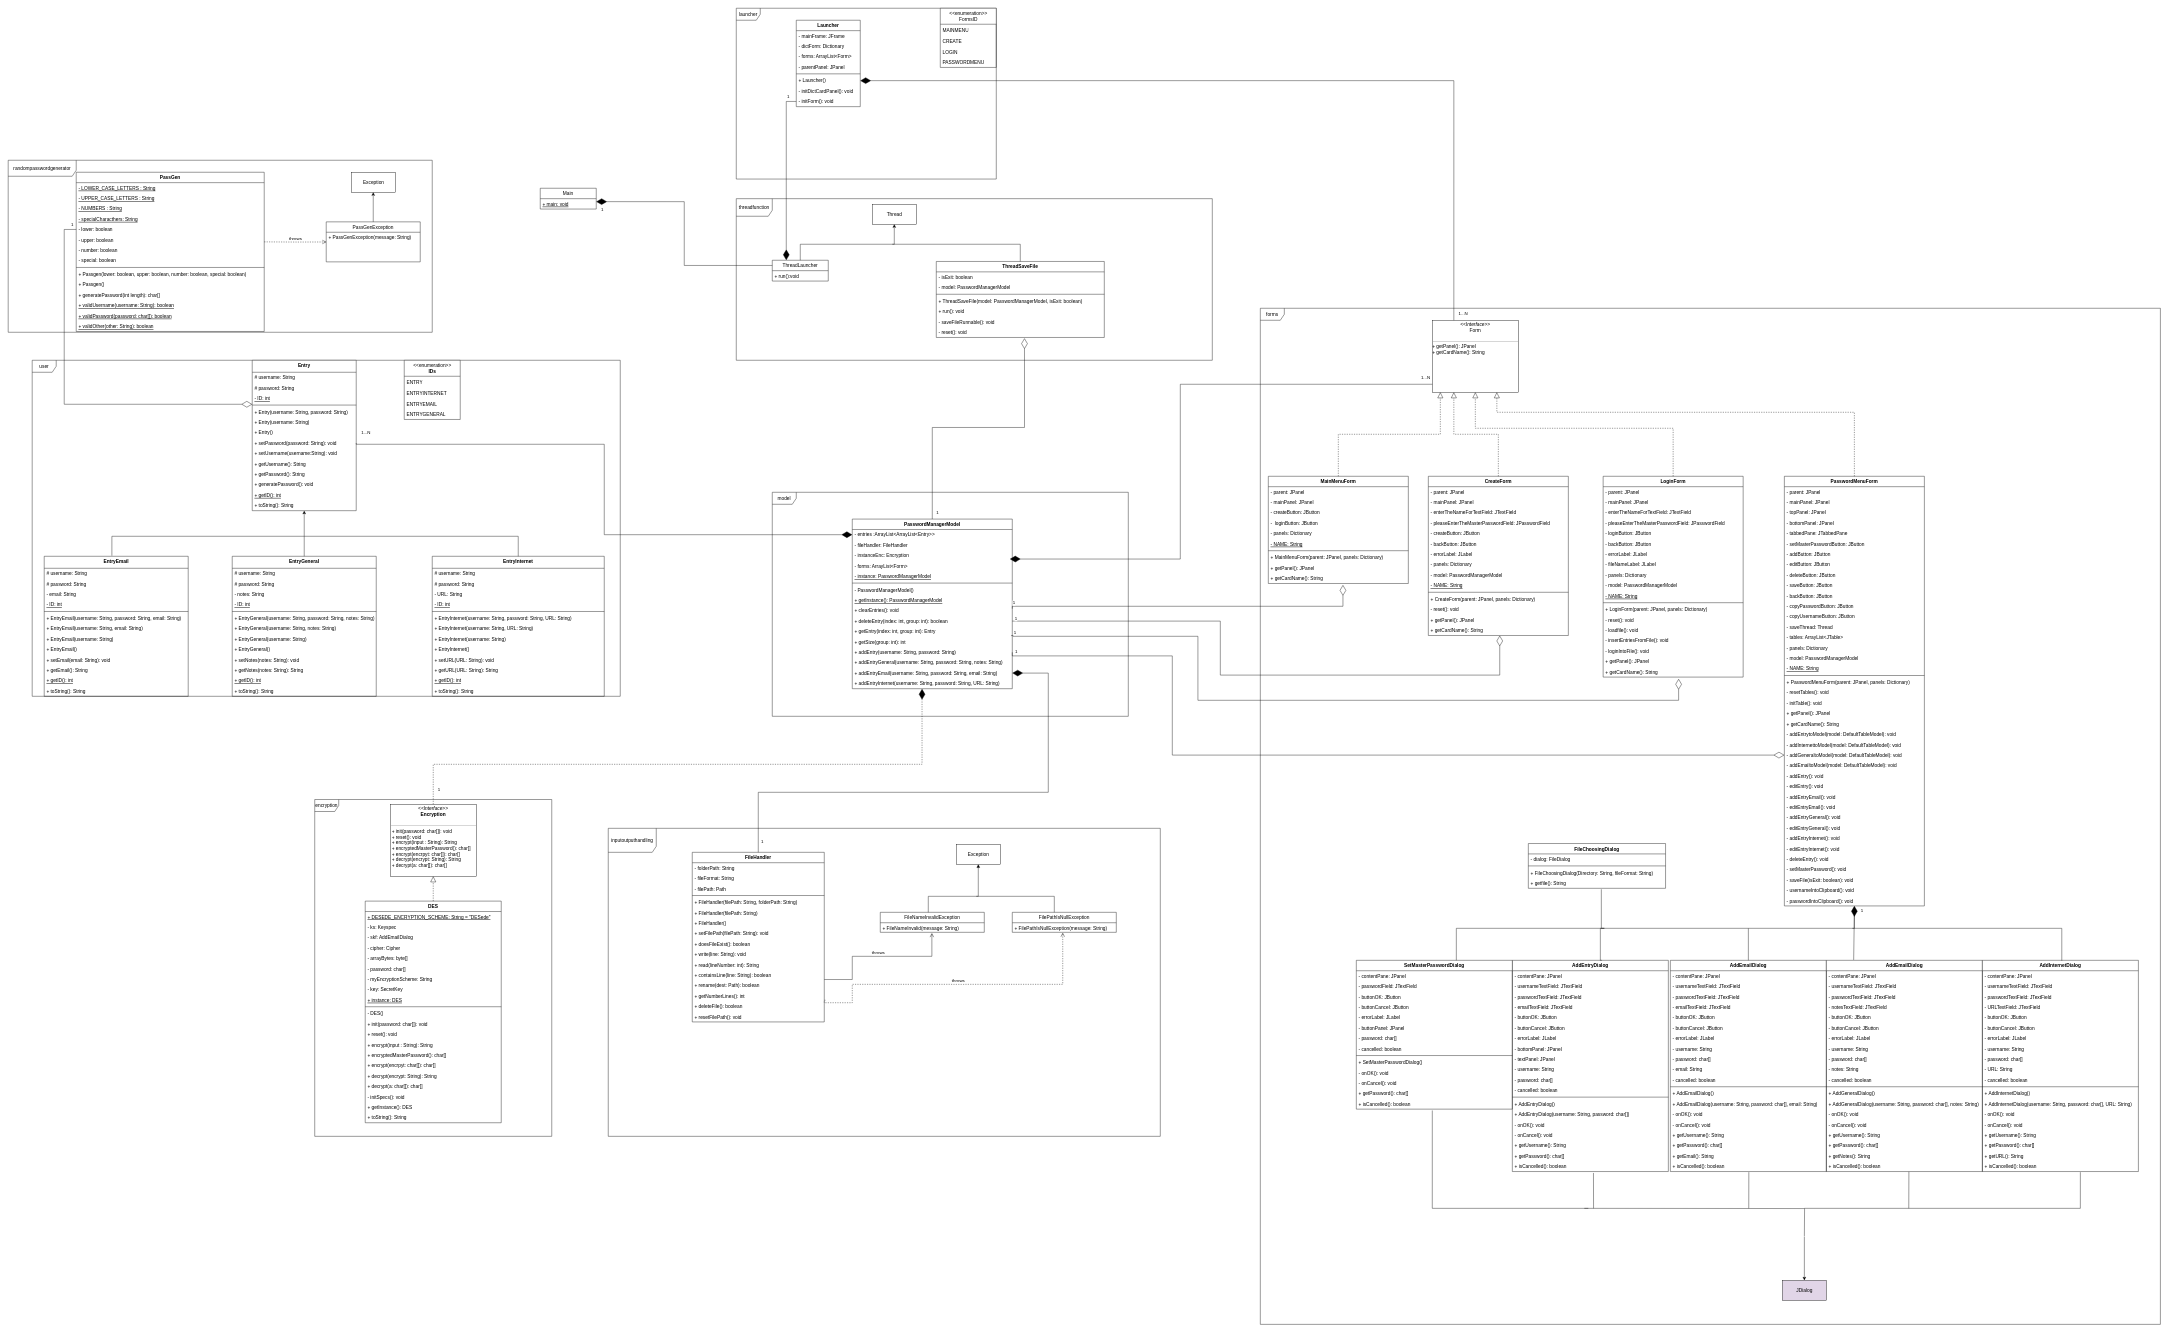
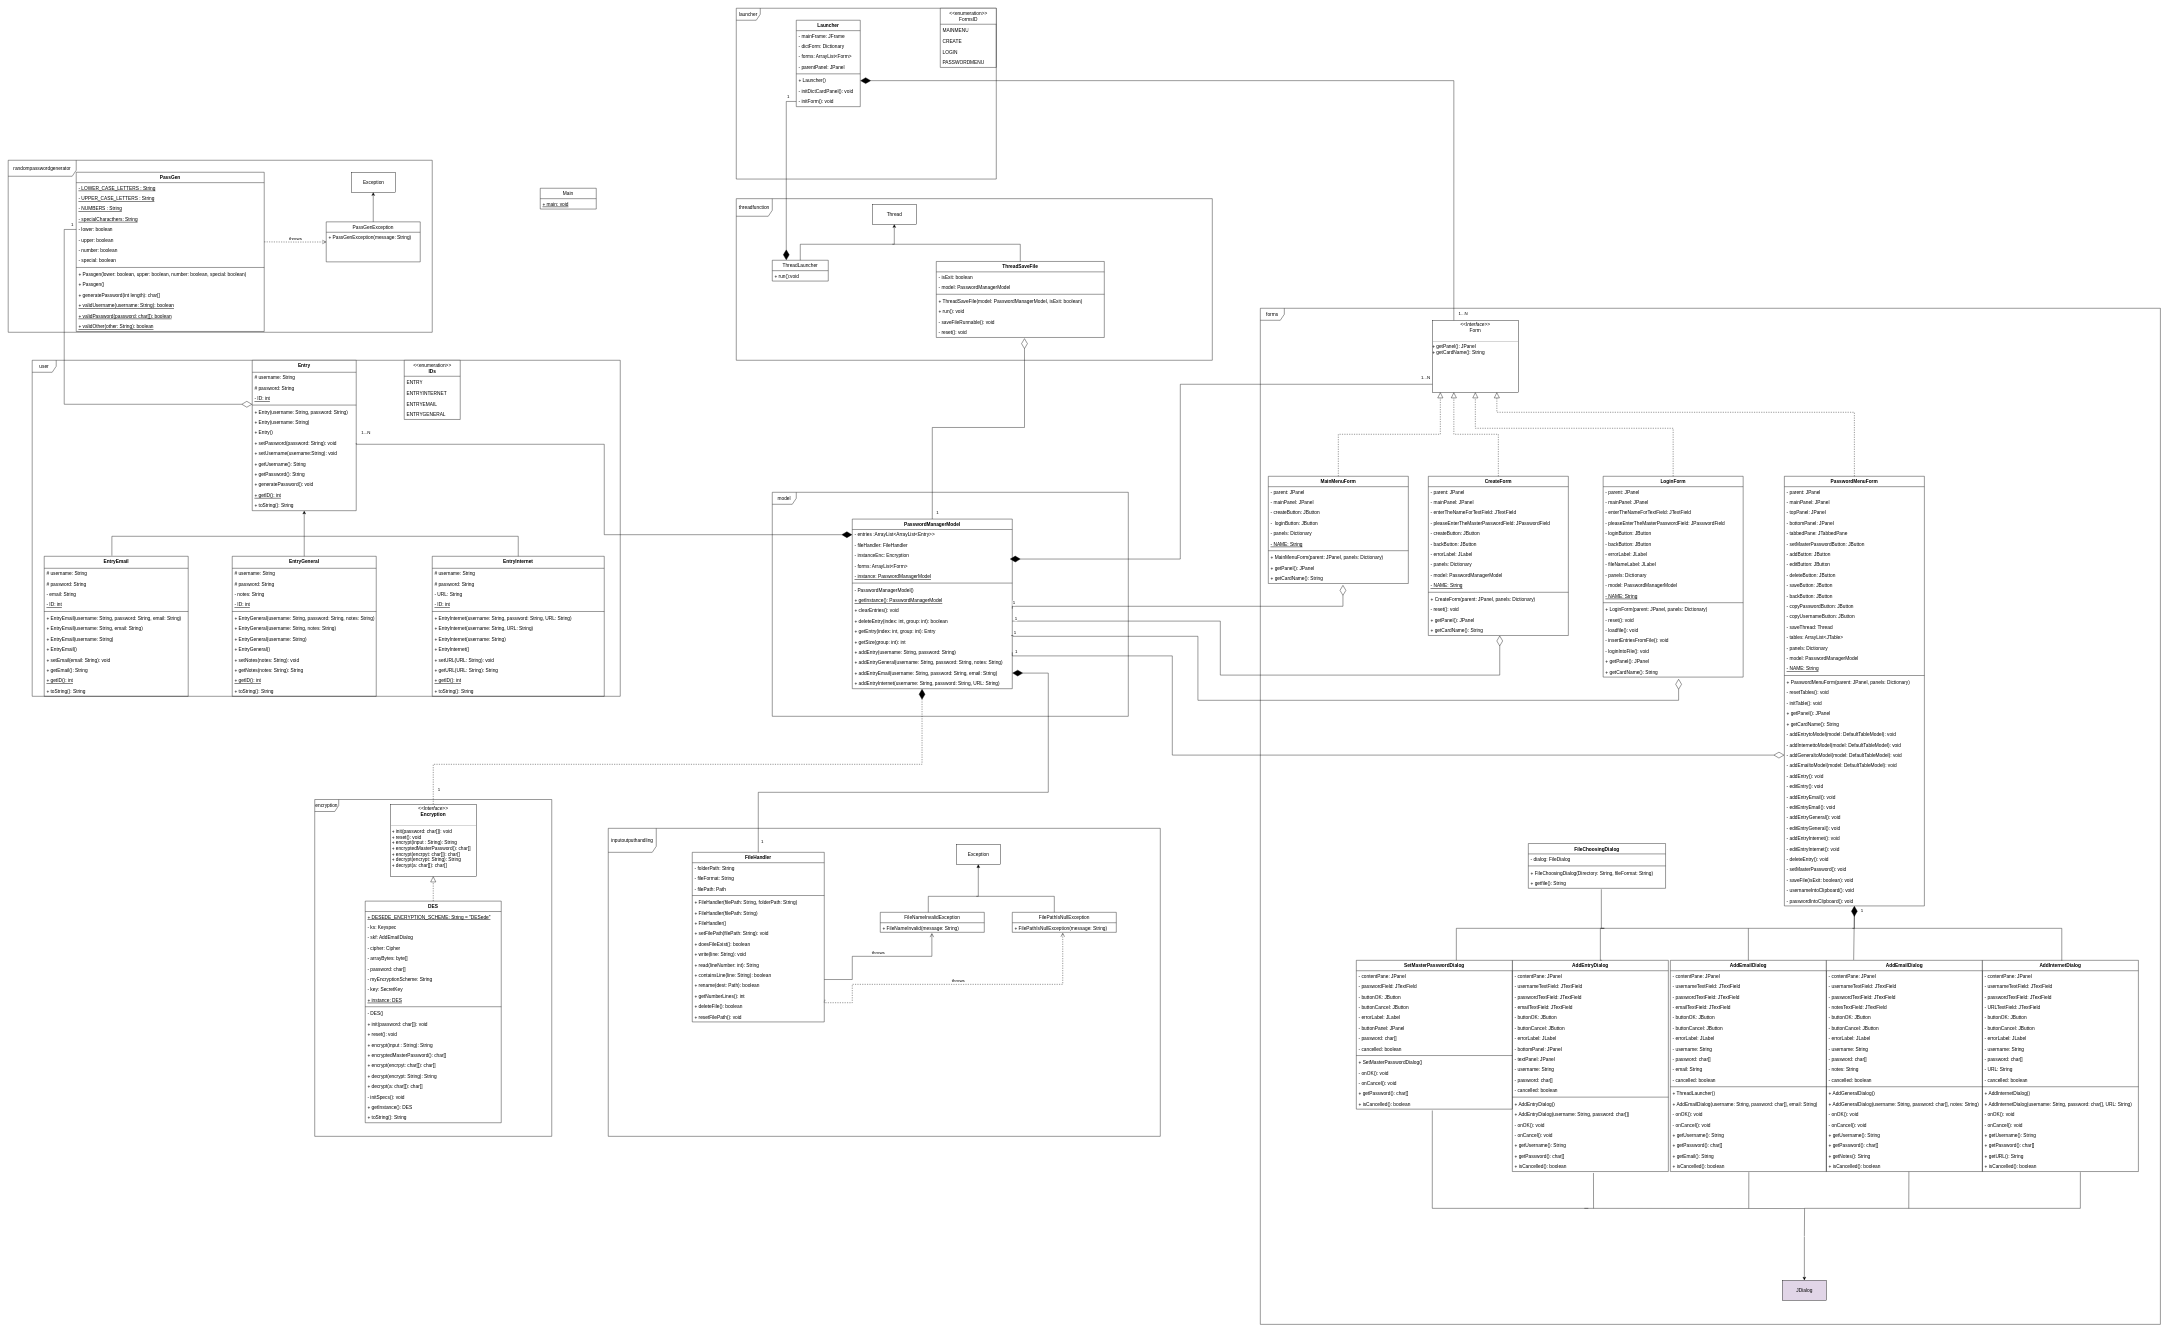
(608, 202) -> none
(1693, 1094) -> (1696, 1094)
